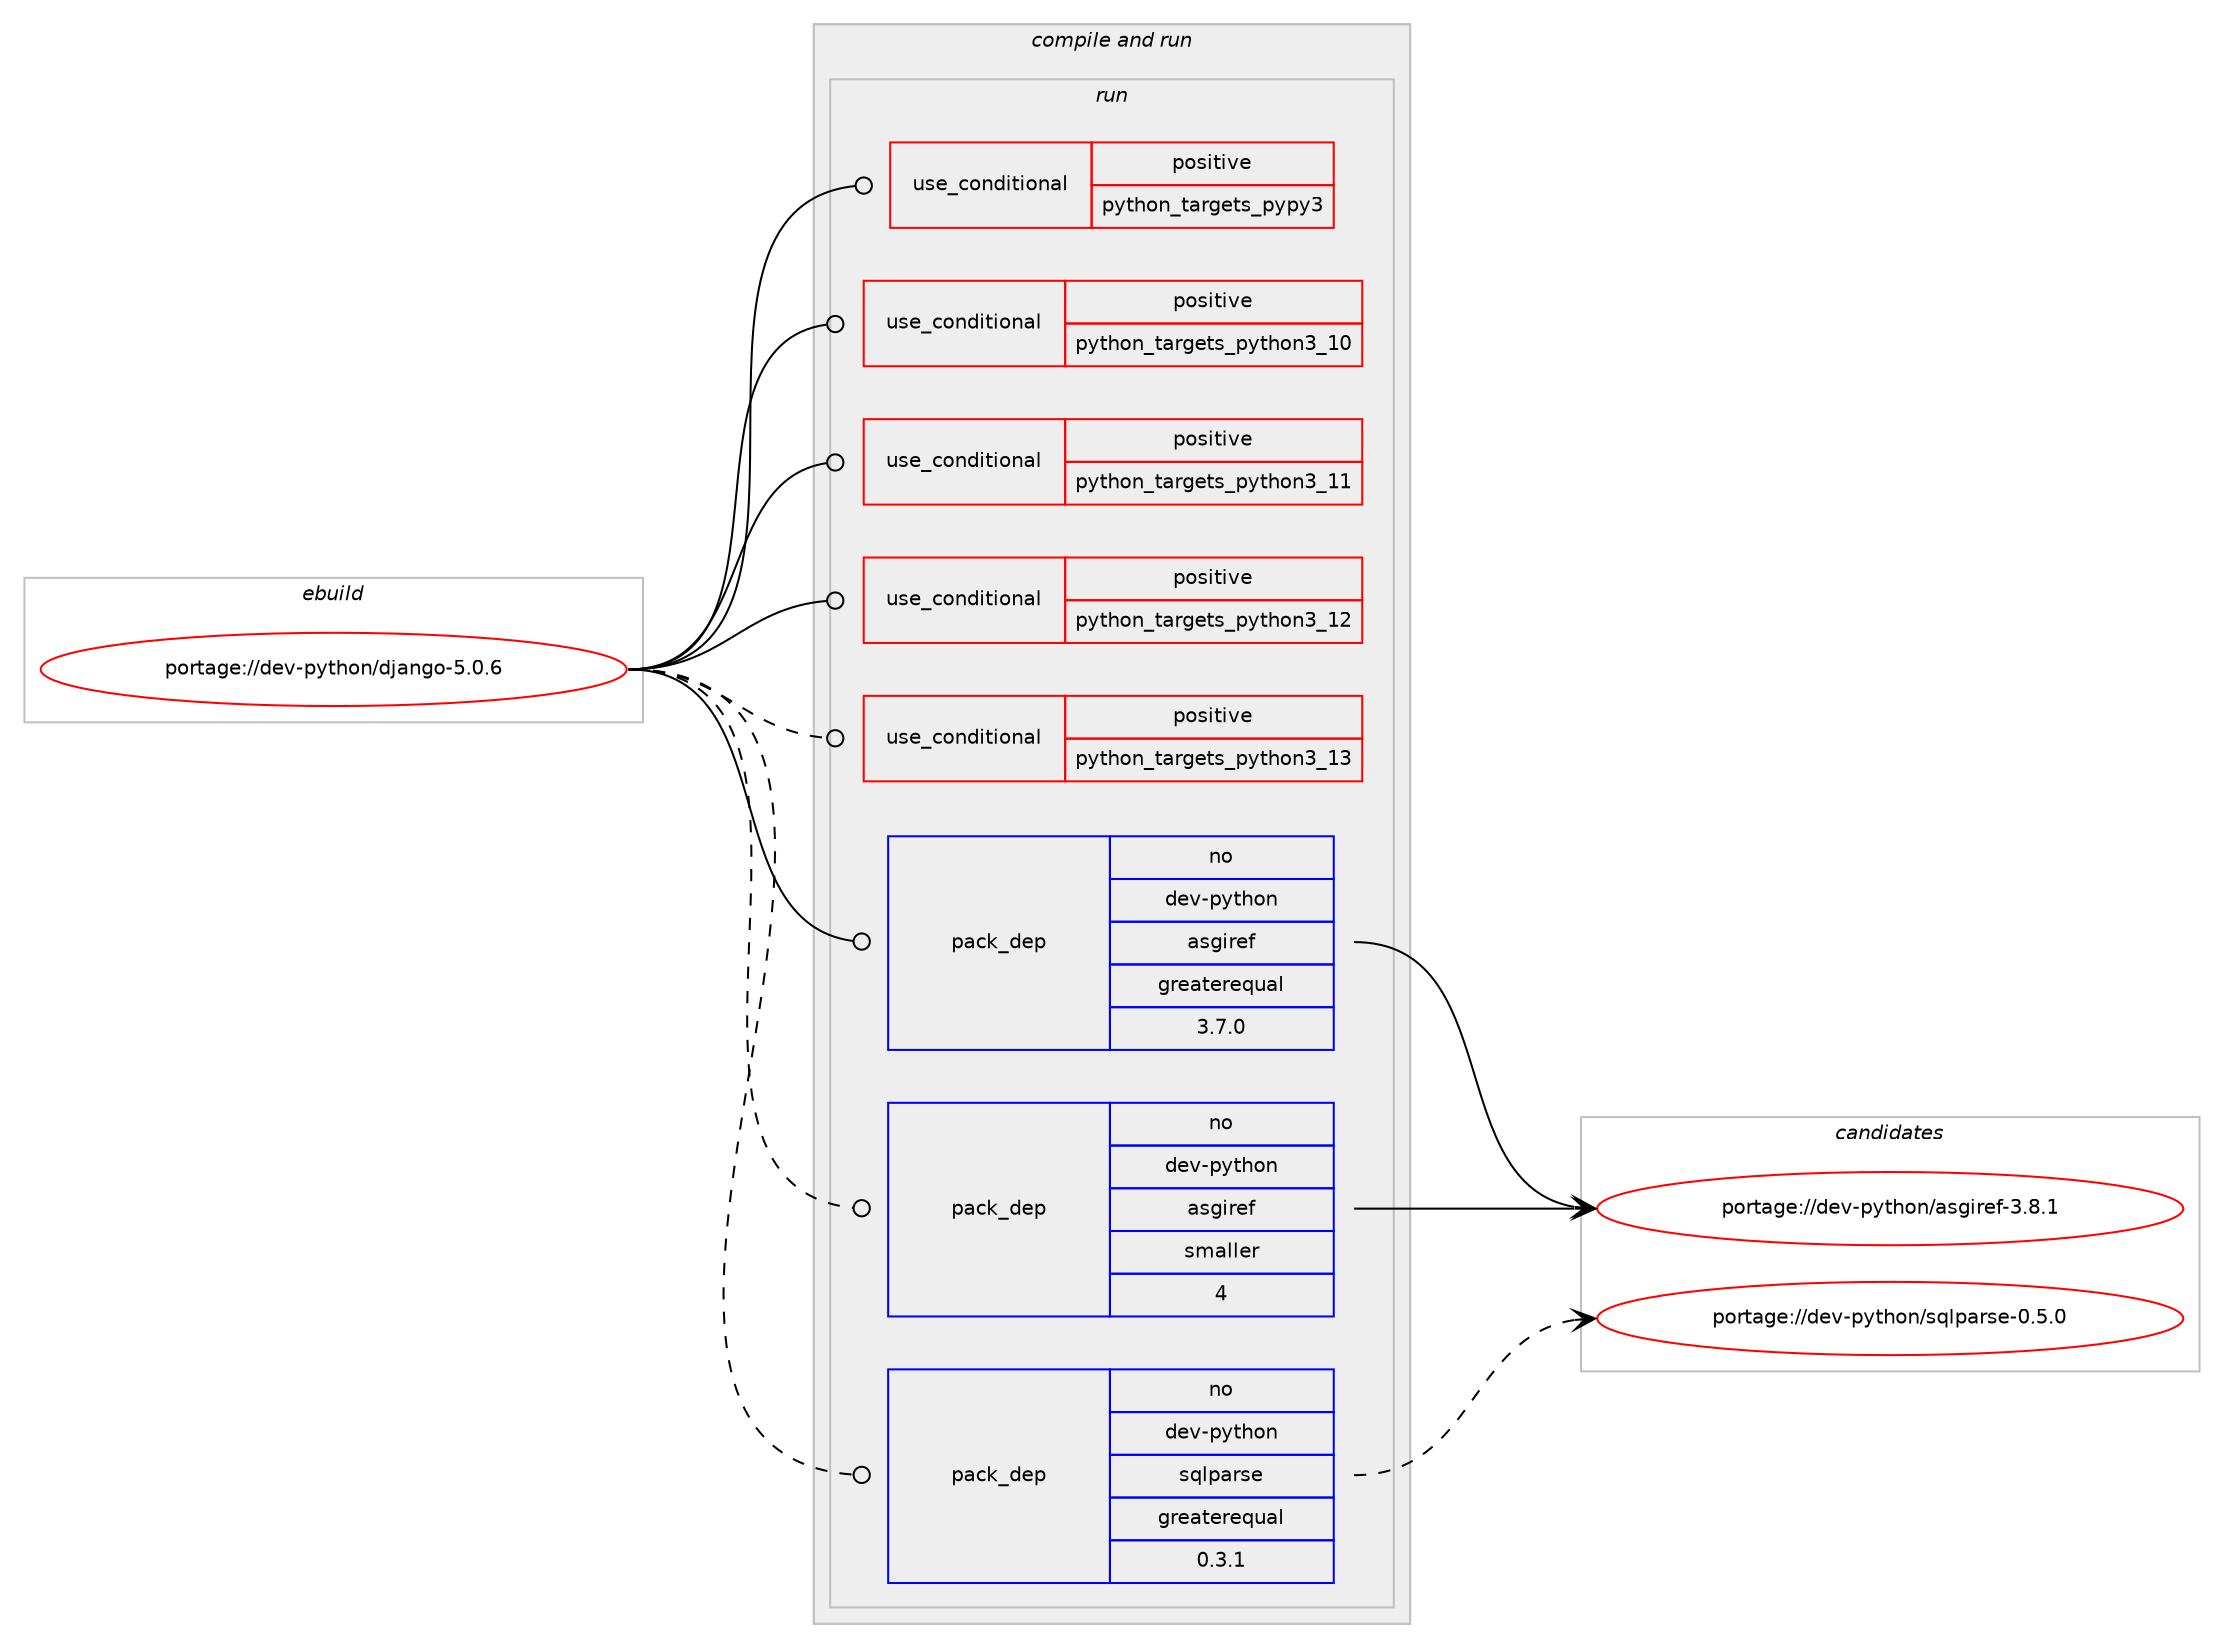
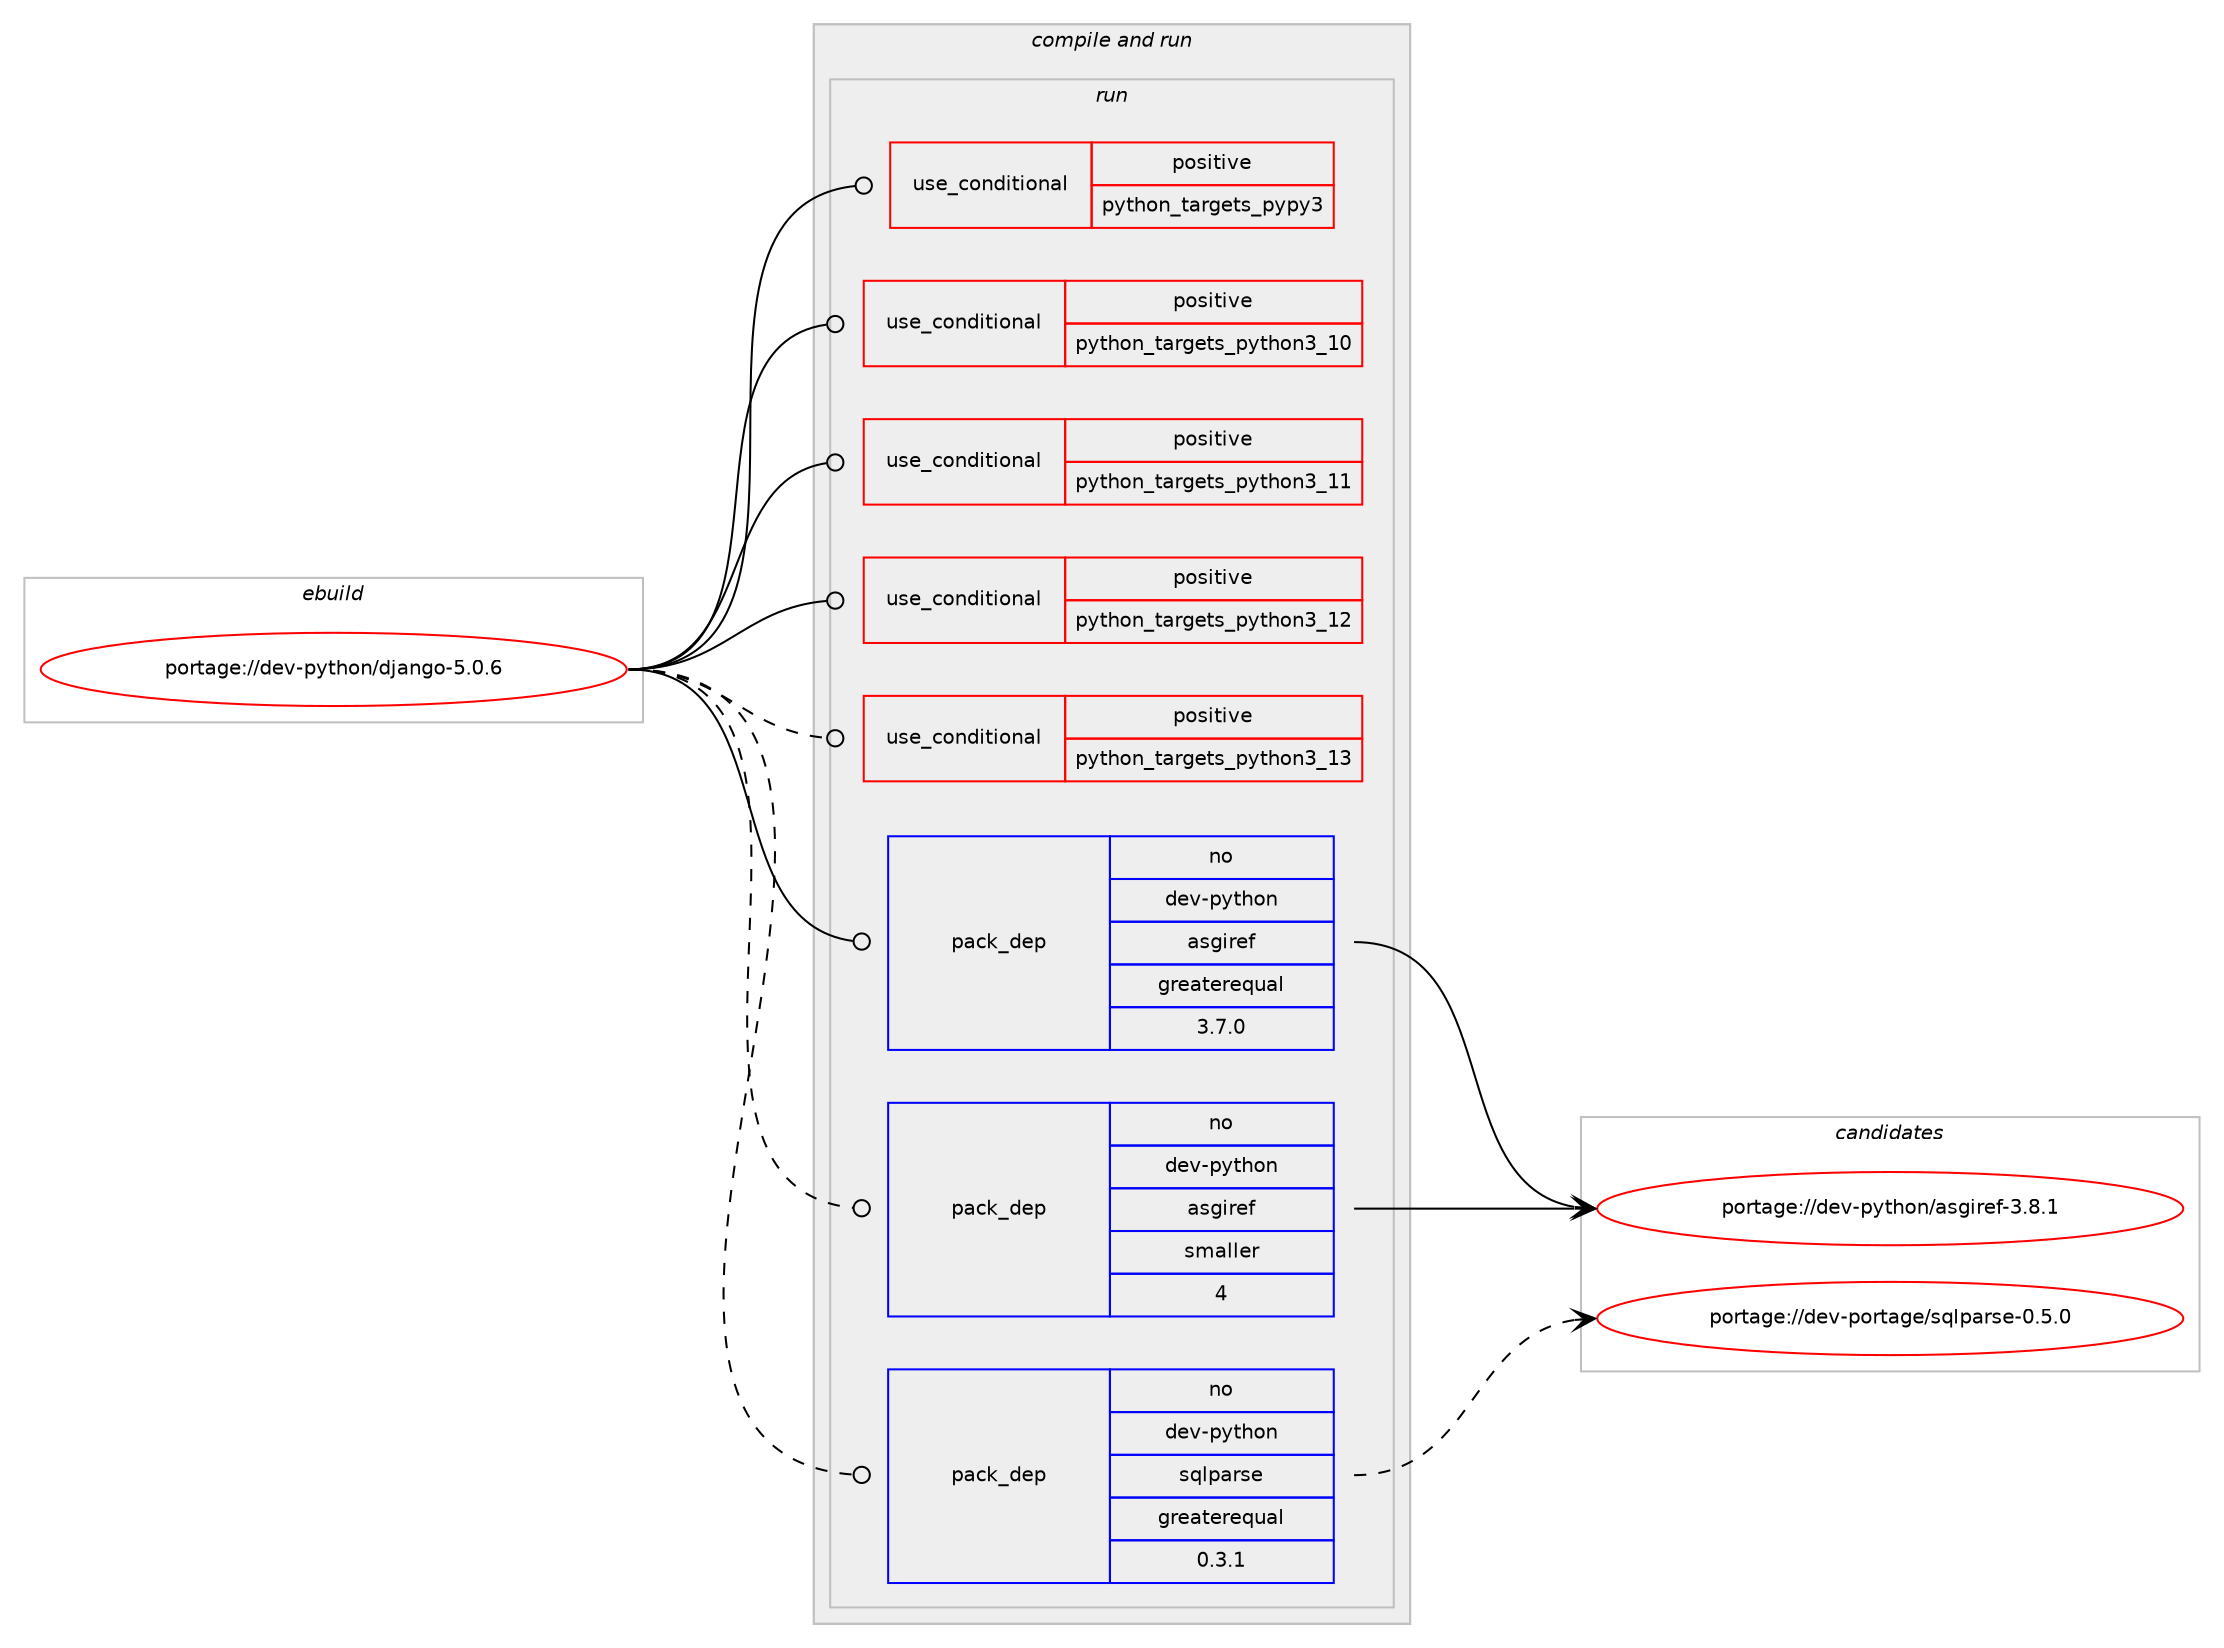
(1890, 1318) -> (1890, 1318)
